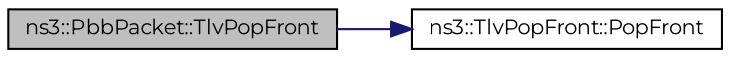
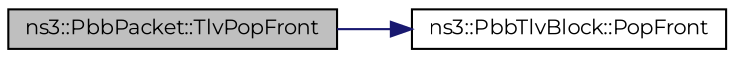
(567, 29) -> (569, 29)
